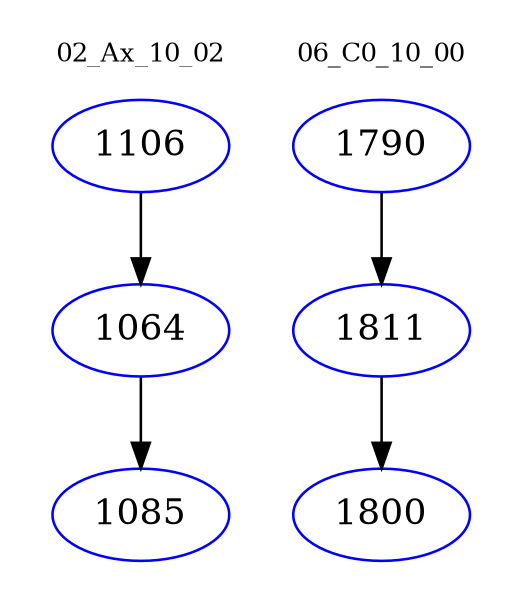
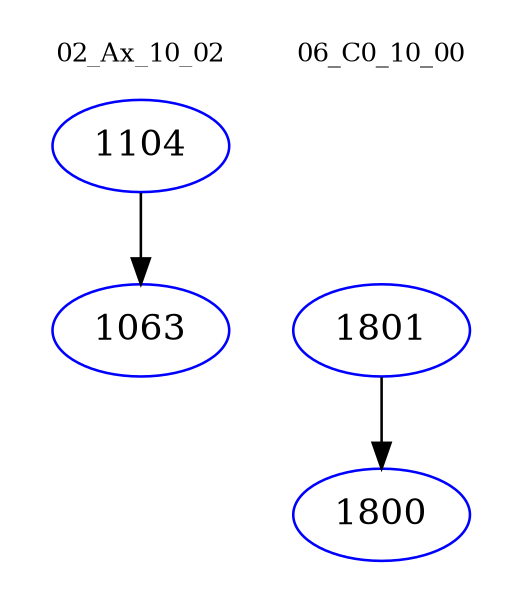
(141, 146) -> (141, 146)
(382, 146) -> none
(141, 330) -> (141, 330)
(382, 330) -> (382, 330)
(141, 515) -> none
